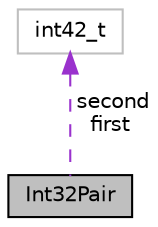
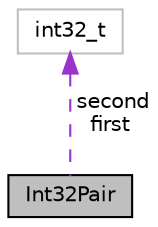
(70, 31) -> (70, 31)
